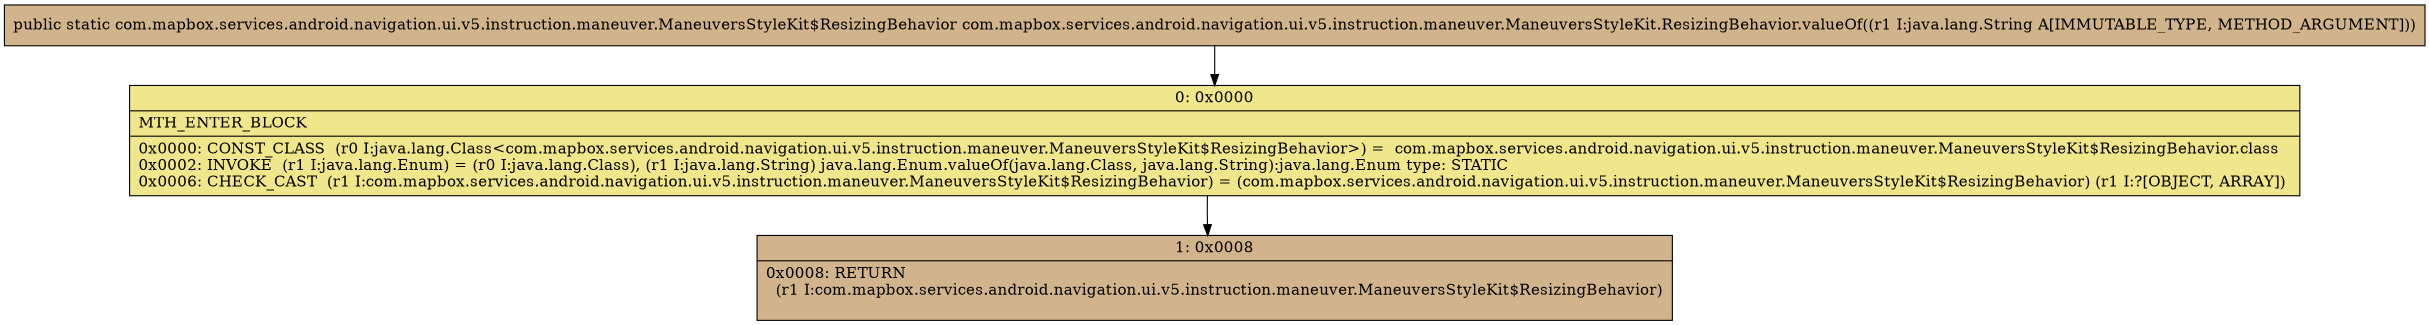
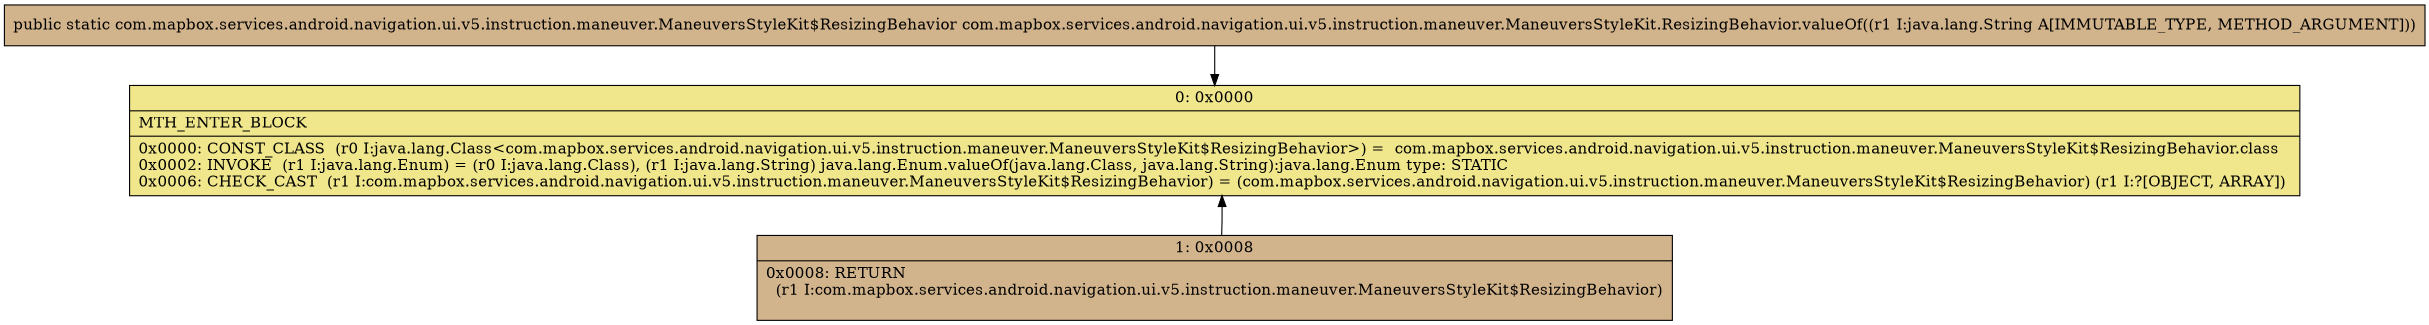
(1207, 210) -> (1222, 221)
